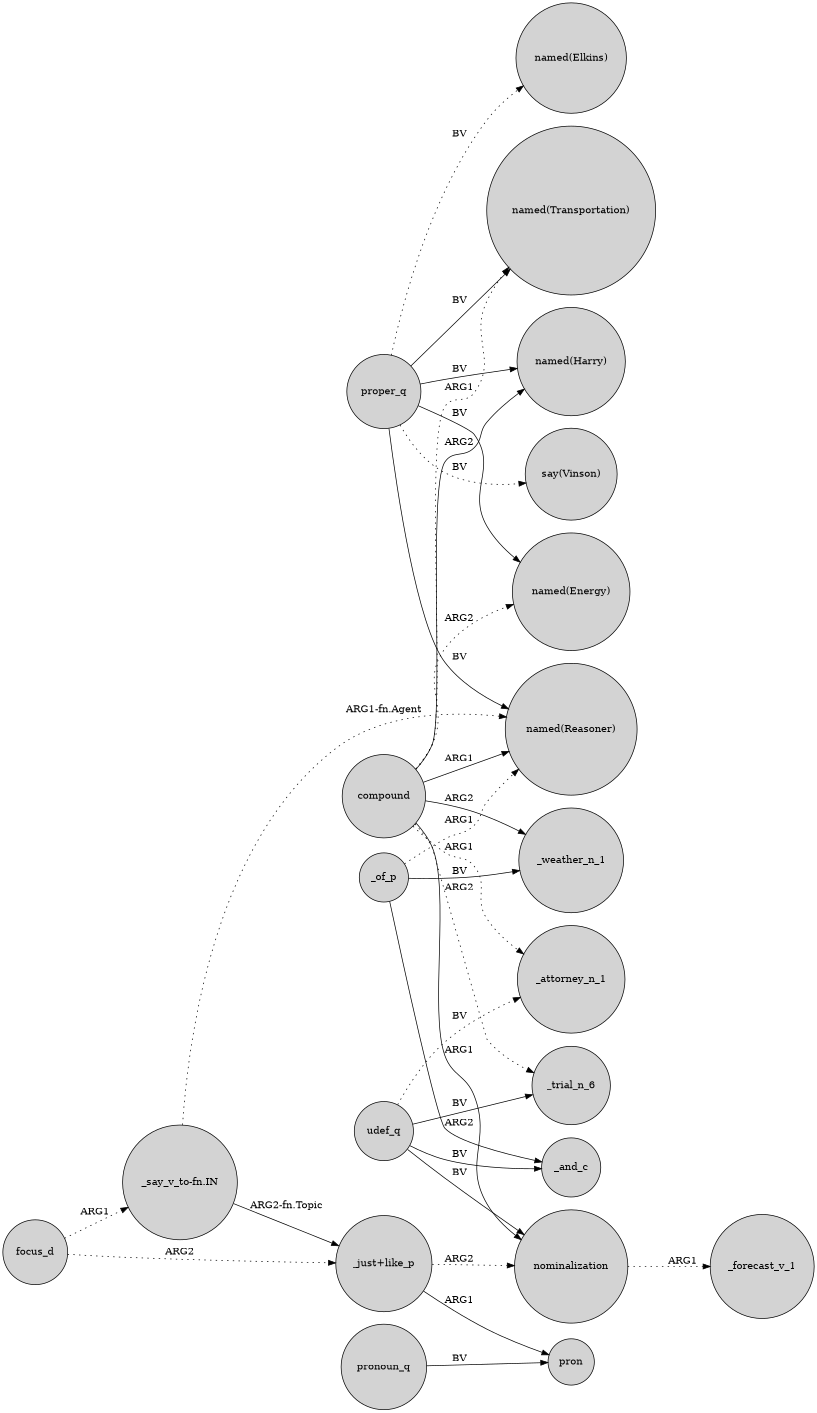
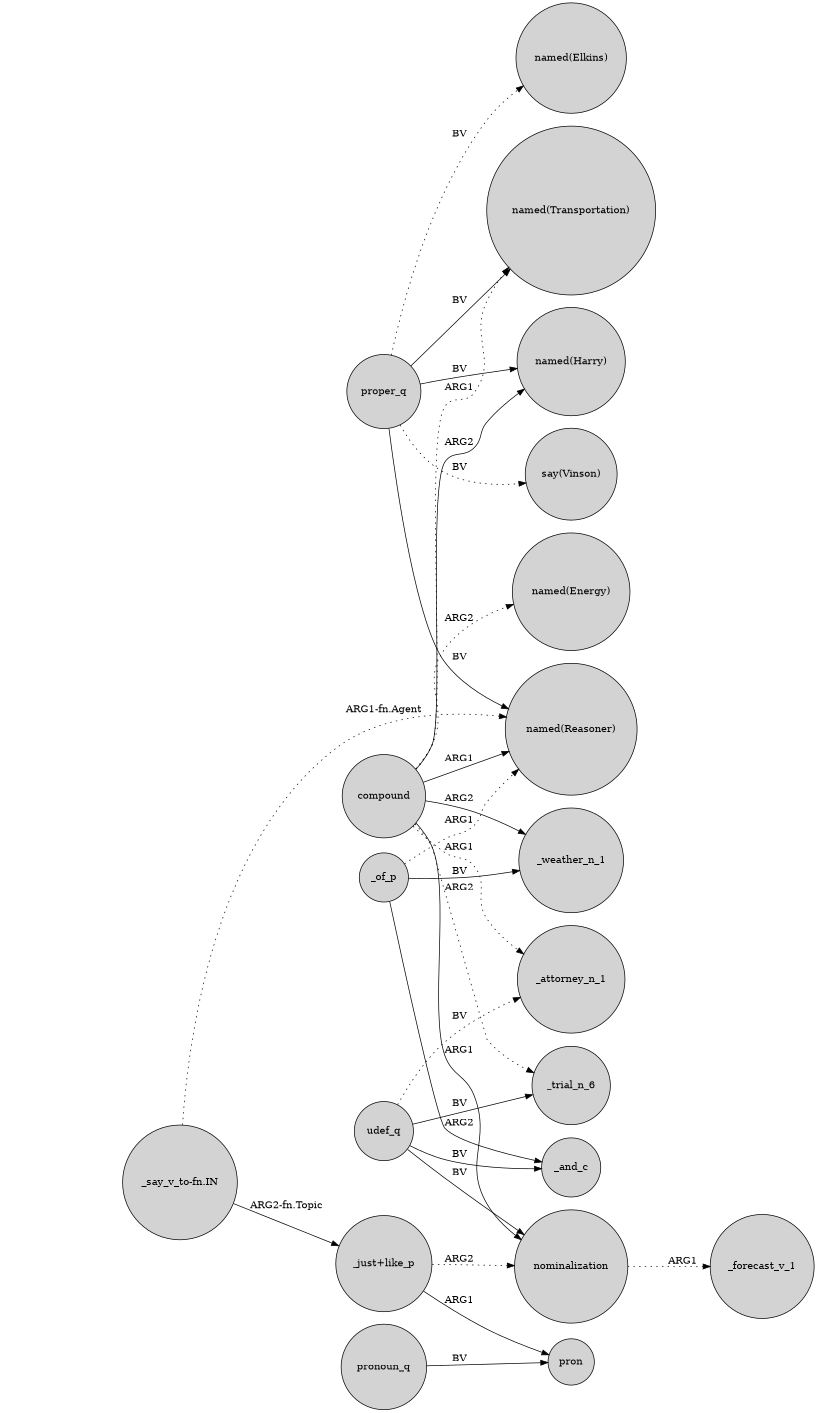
(483, 470) -> none
(35, 1252) -> none
